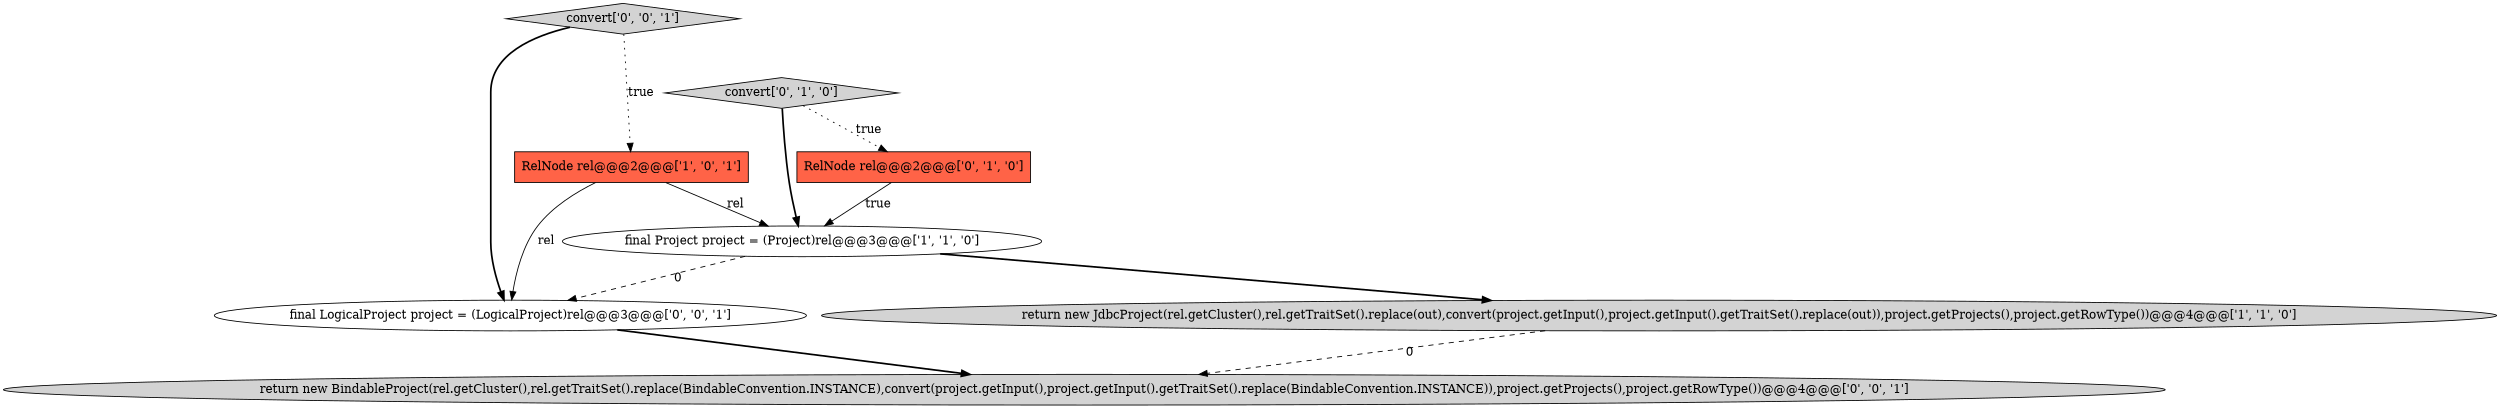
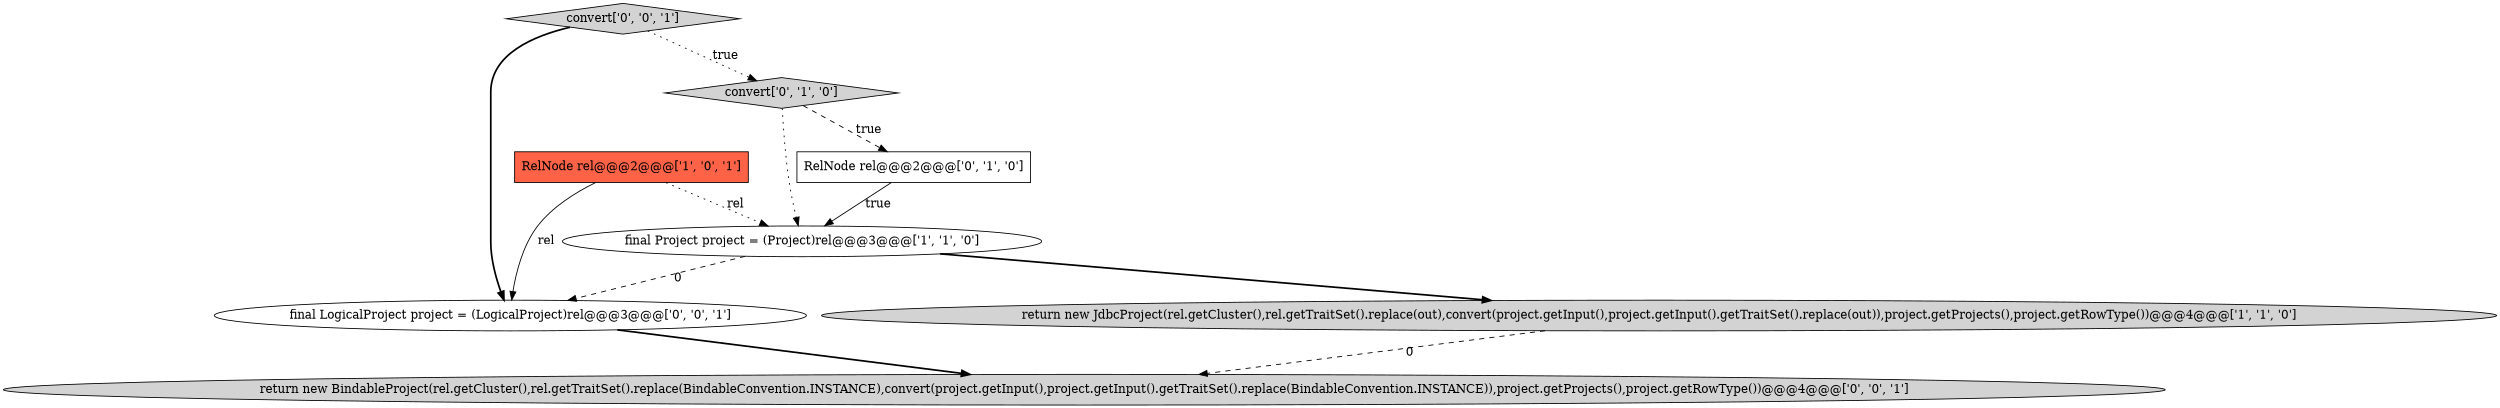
(627, 89) -> (698, 54)
(841, 127) -> (841, 127)
(787, 163) -> (787, 163)
(914, 167) -> (914, 167)
(713, 203) -> (713, 203)
